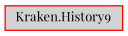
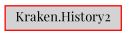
(64, 18) -> (63, 18)
